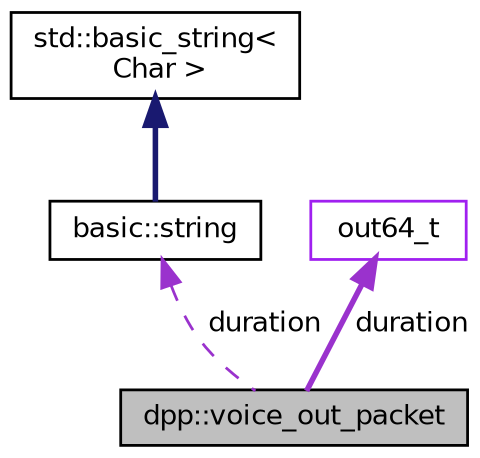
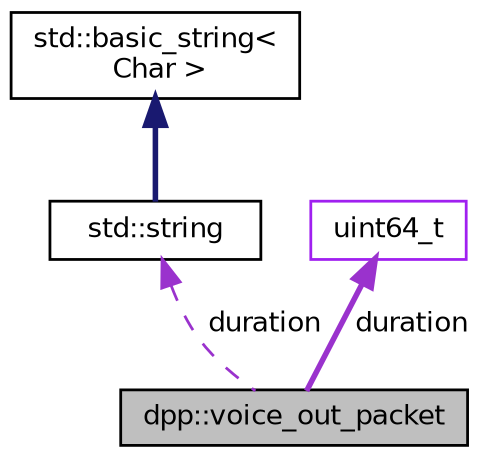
(155, 230) -> (155, 230)
(389, 230) -> (389, 230)
